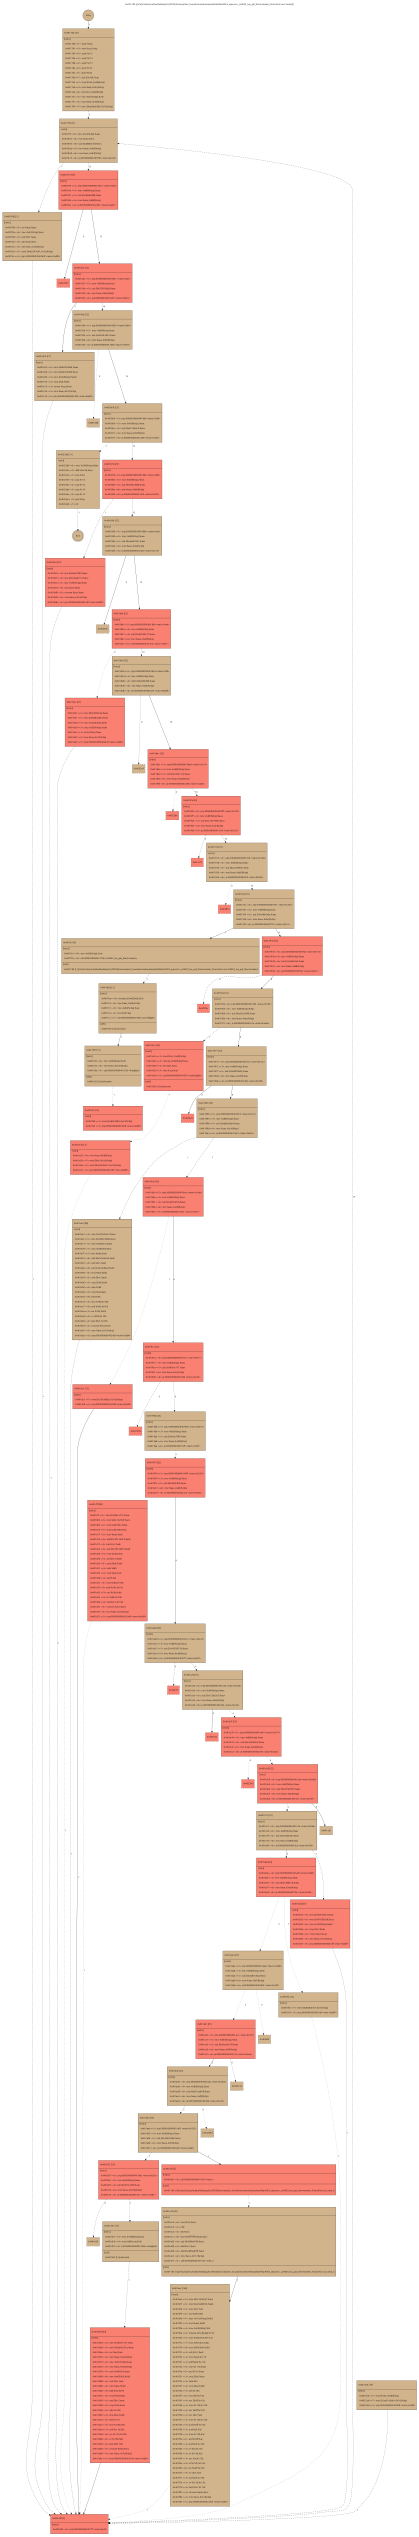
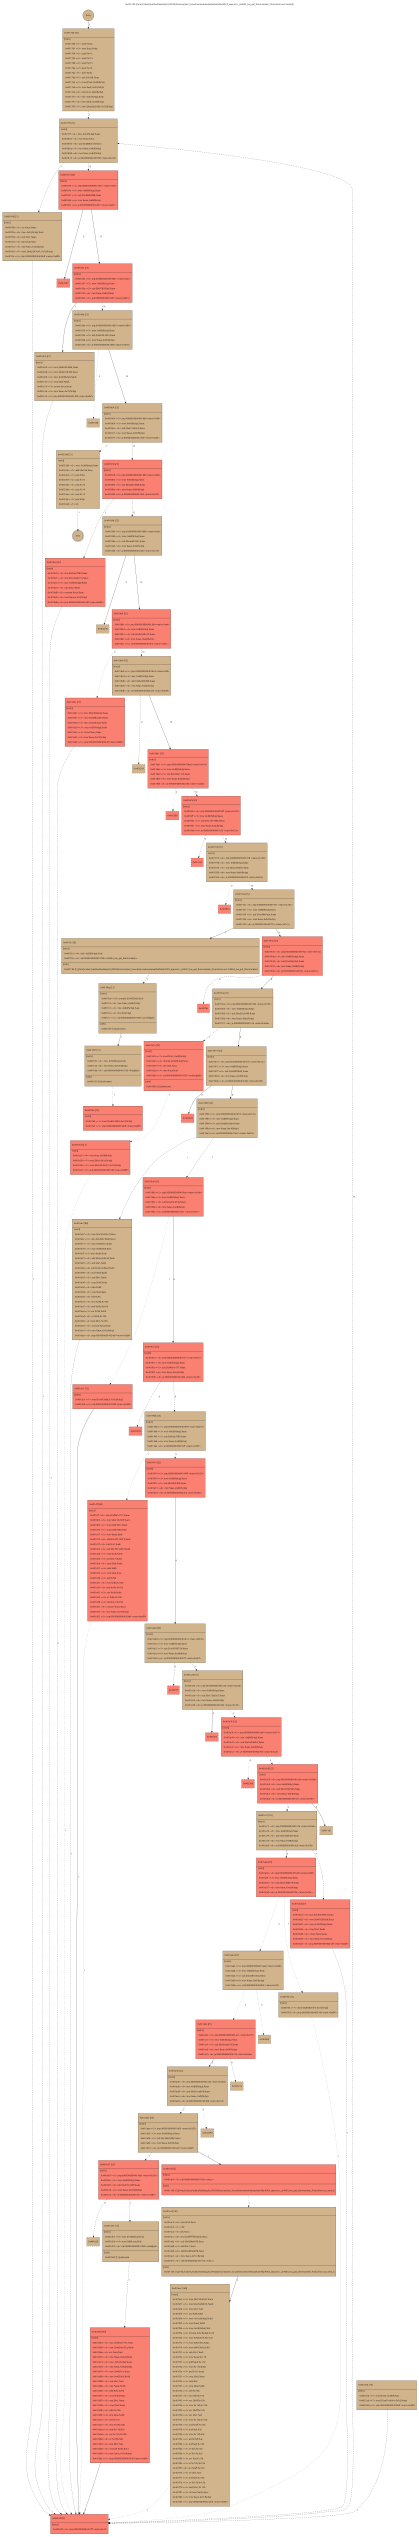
none -> (136, 1473)
